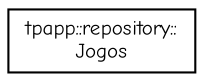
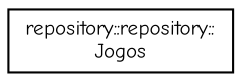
(102, 41) -> (121, 41)
